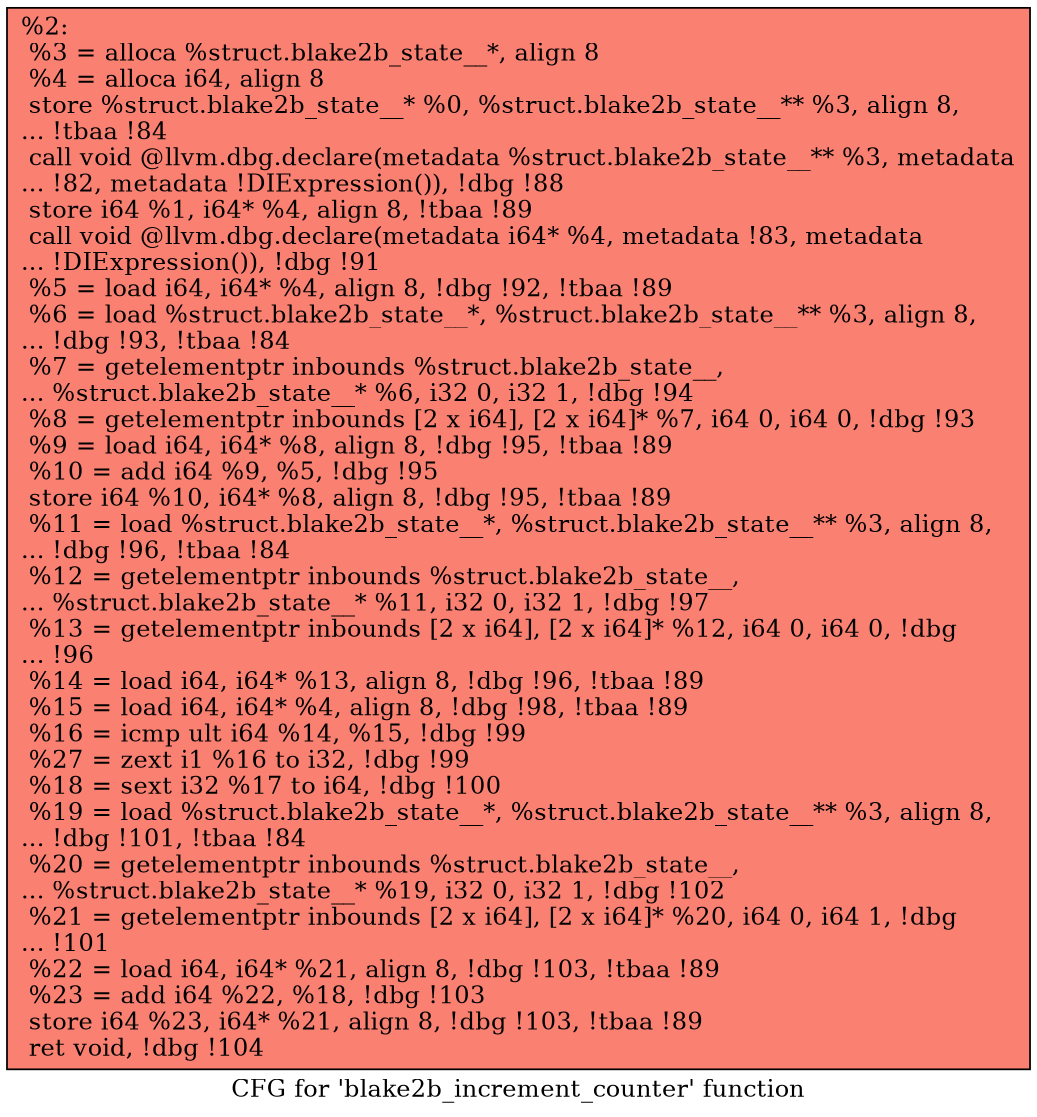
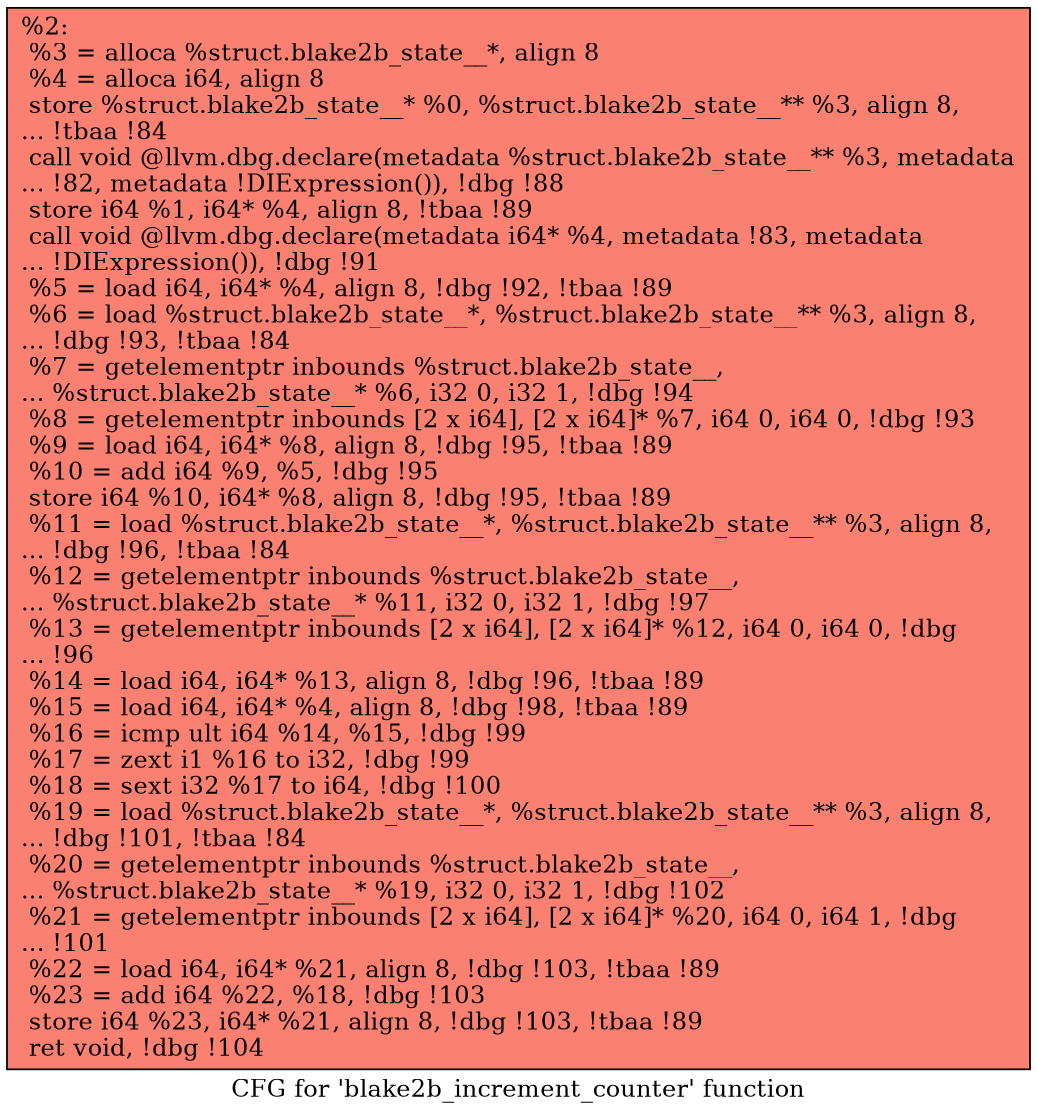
(246, 760) -> (246, 760)
